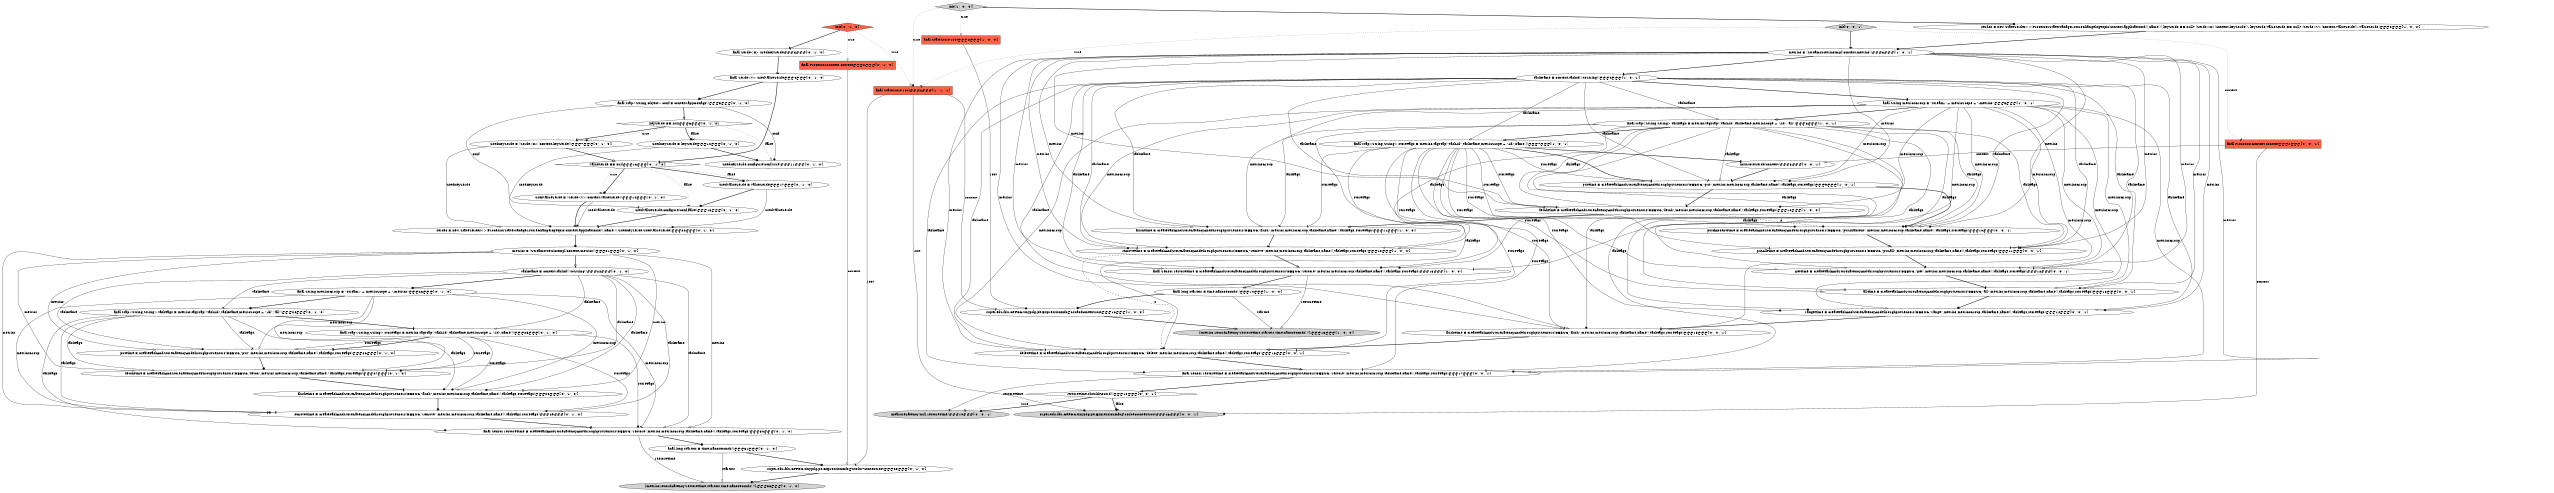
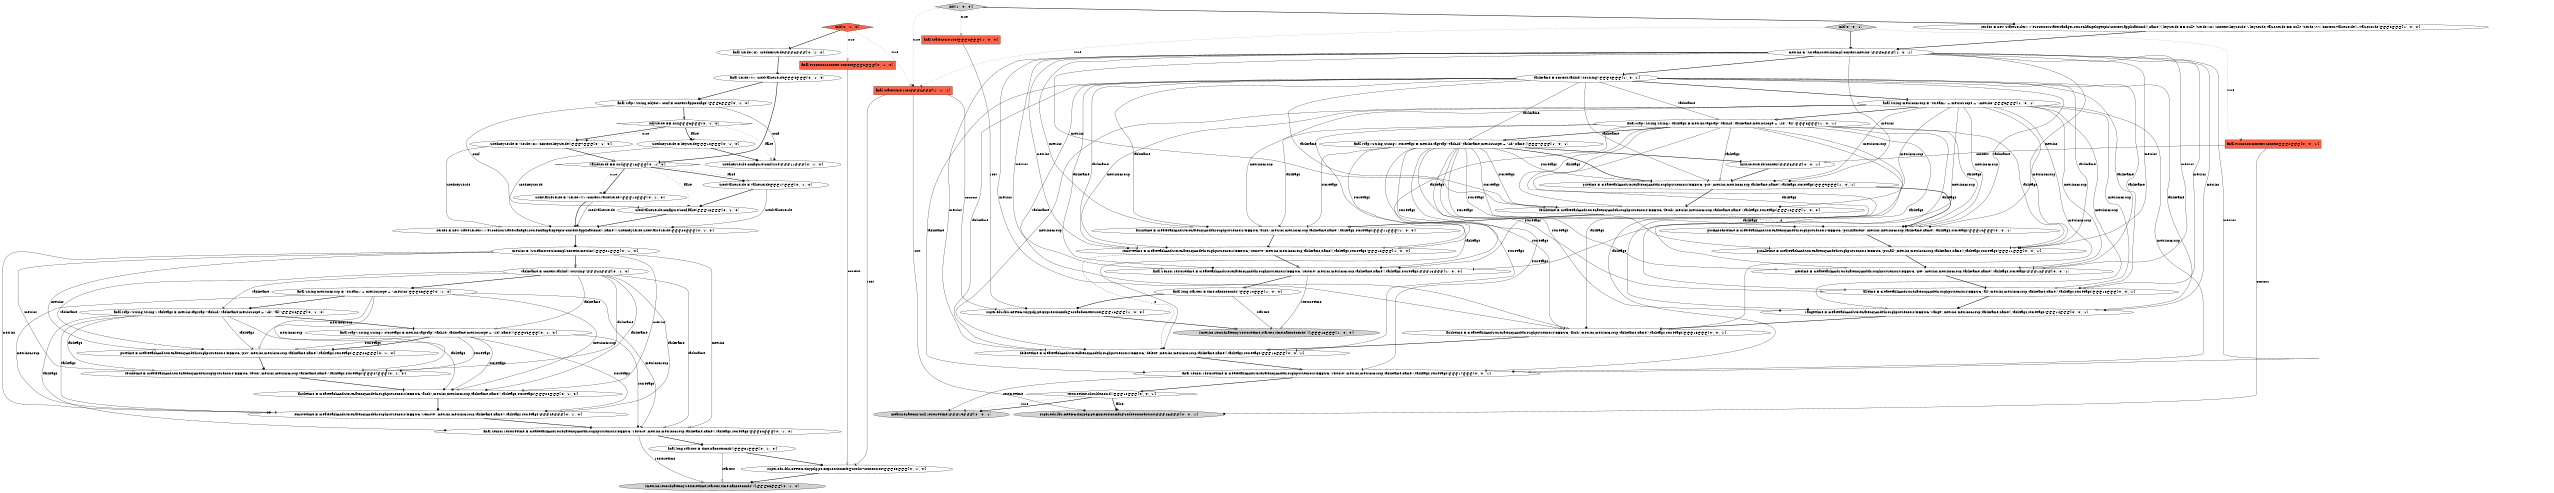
(2231, 91) -> (2231, 91)
